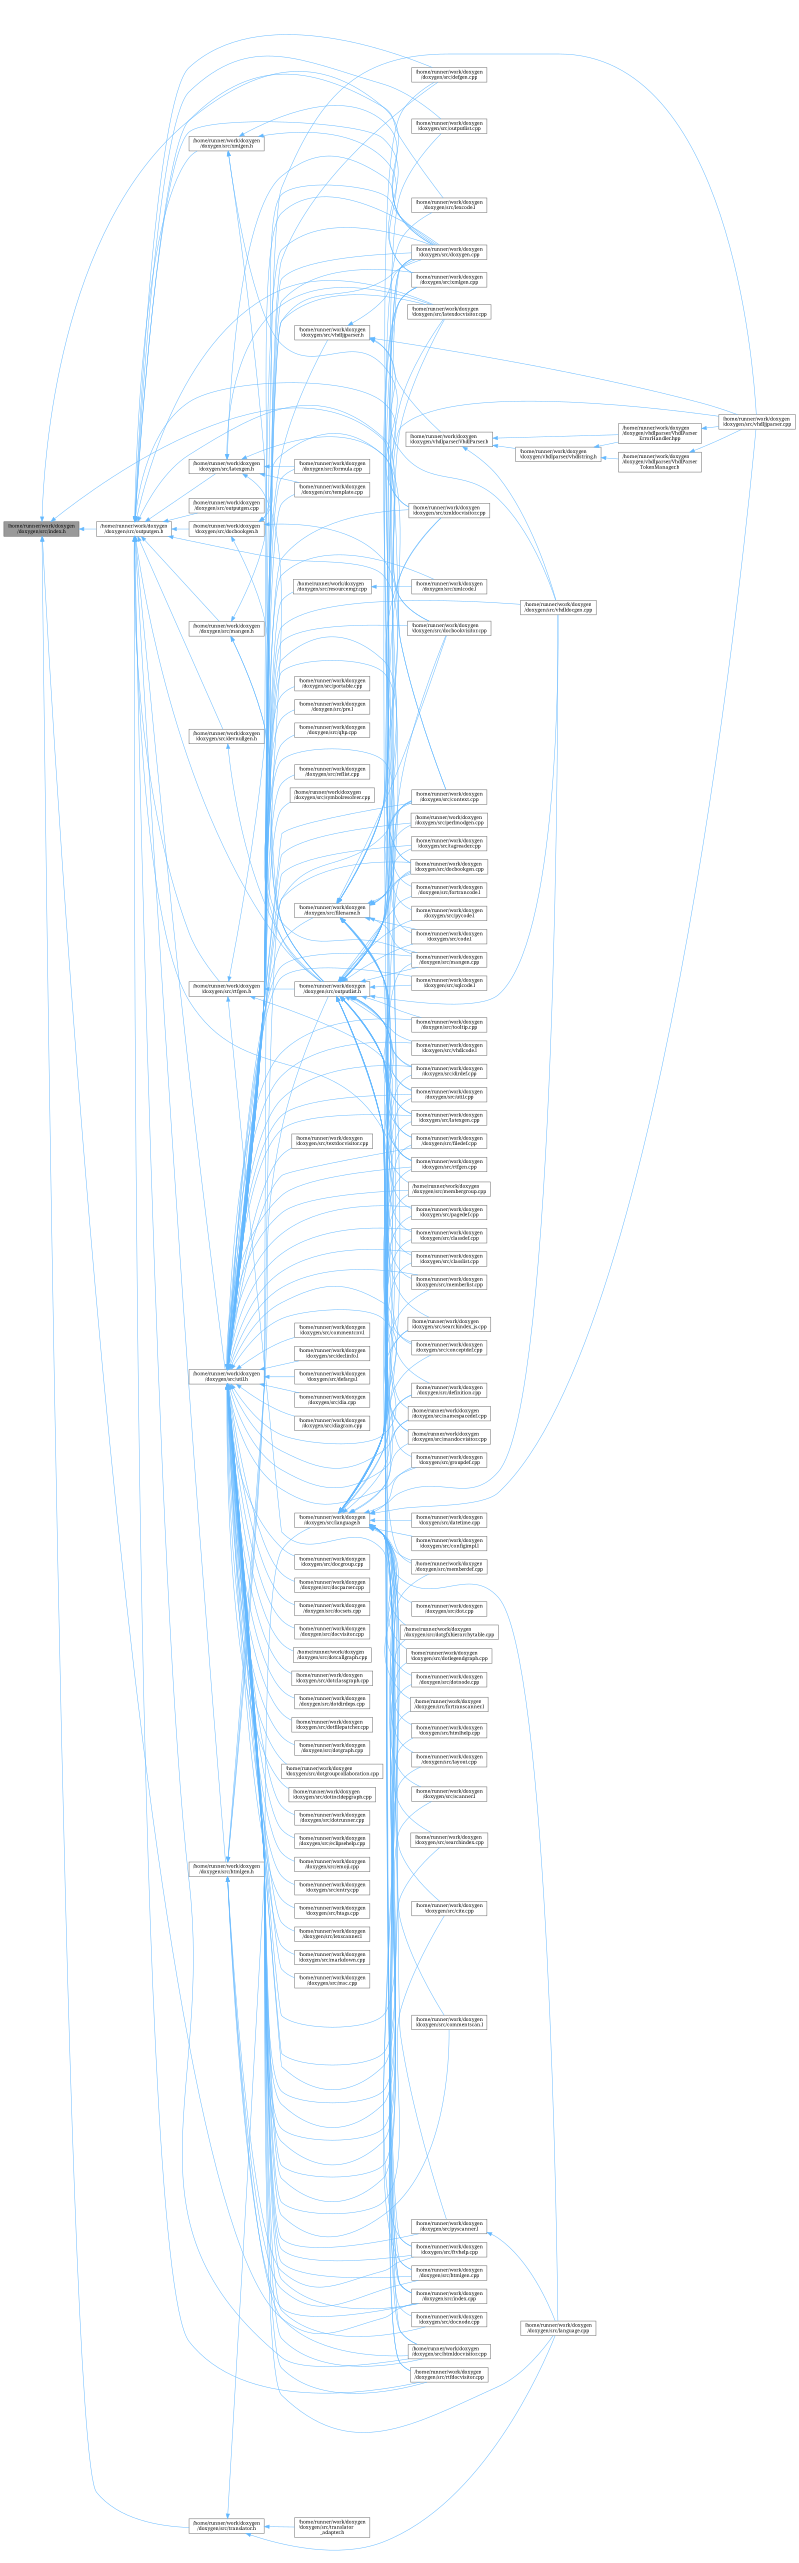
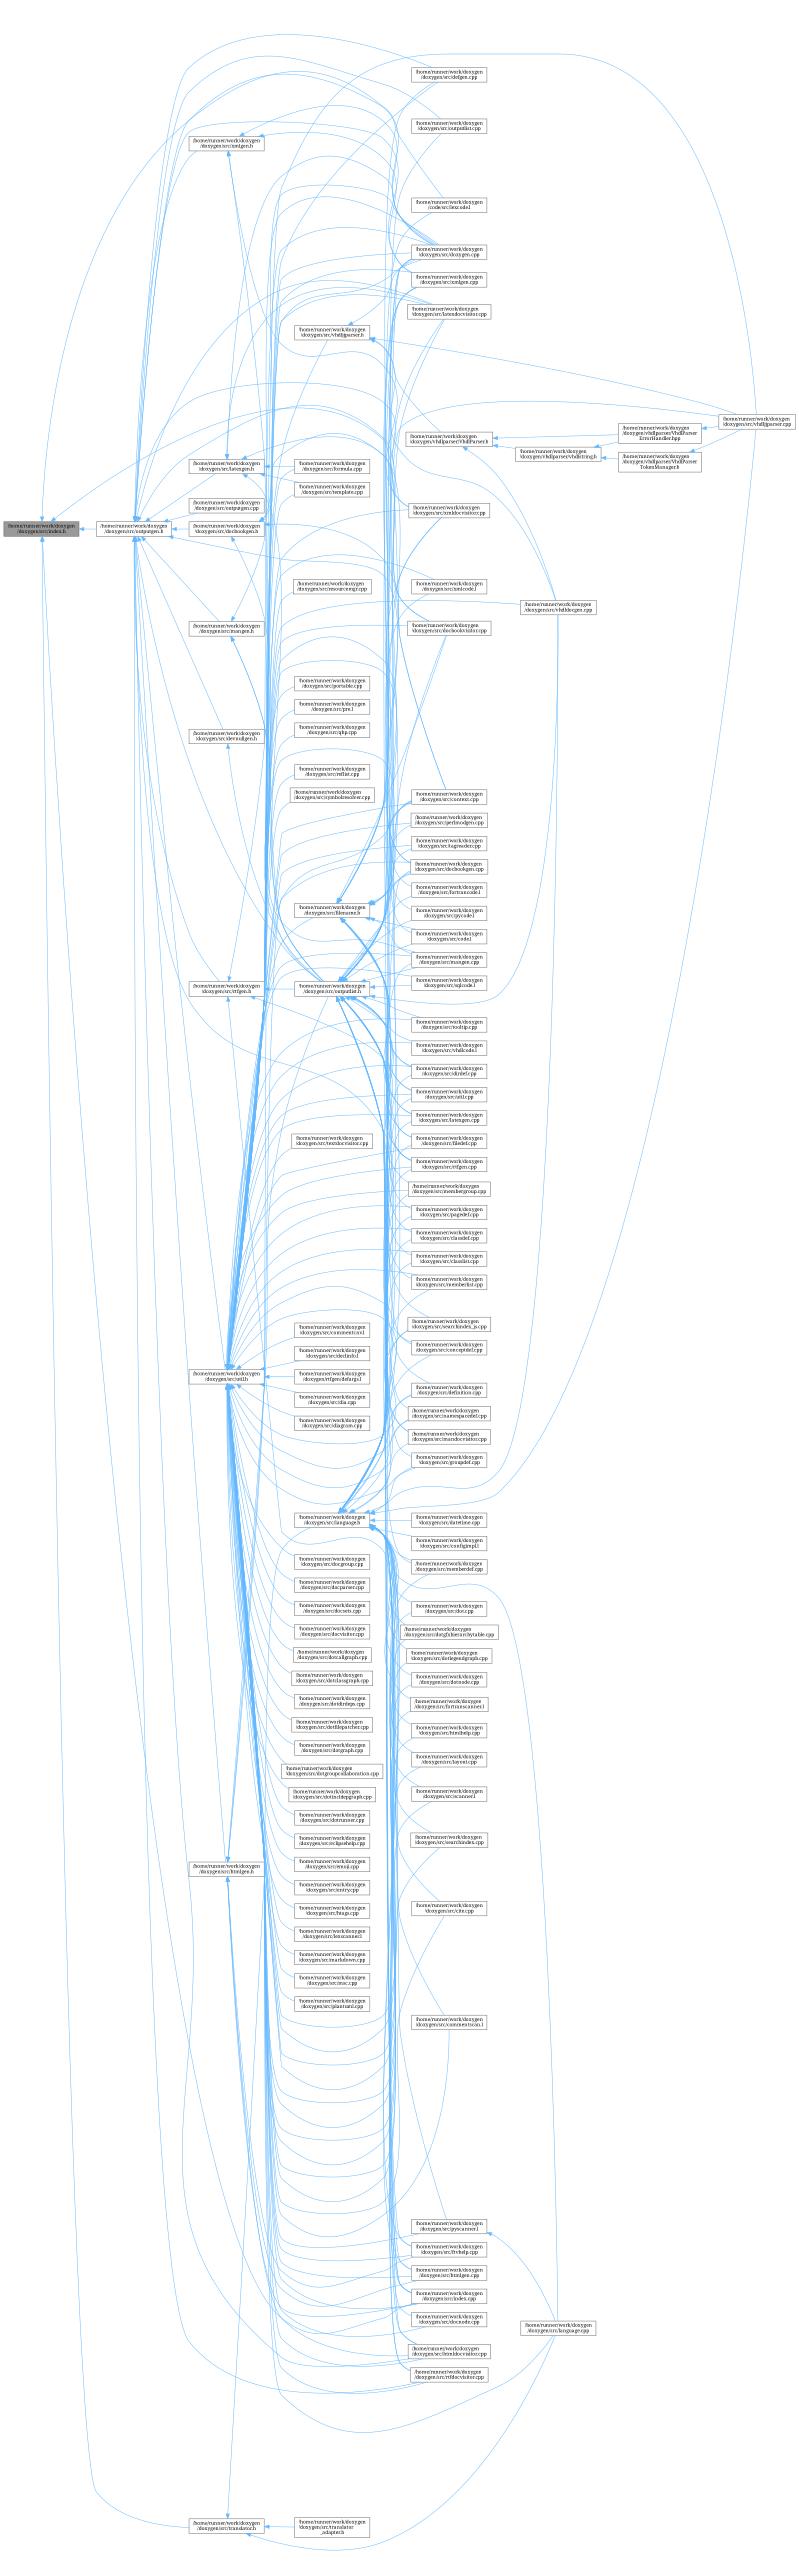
(449, 205) -> (449, 205)
(402, 587) -> (388, 785)
(332, 1377) -> (332, 1377)
none -> (332, 2004)
none -> (288, 2034)
